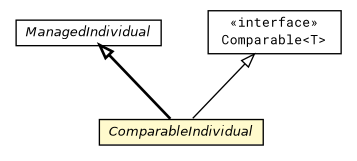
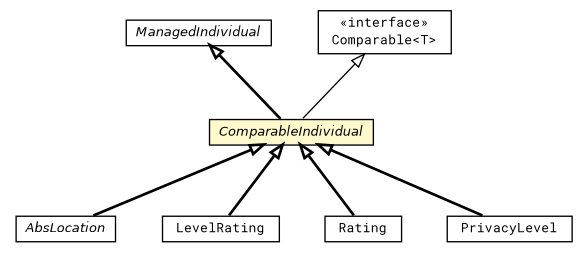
none -> (66, 228)
none -> (220, 228)
none -> (363, 228)
none -> (509, 228)
